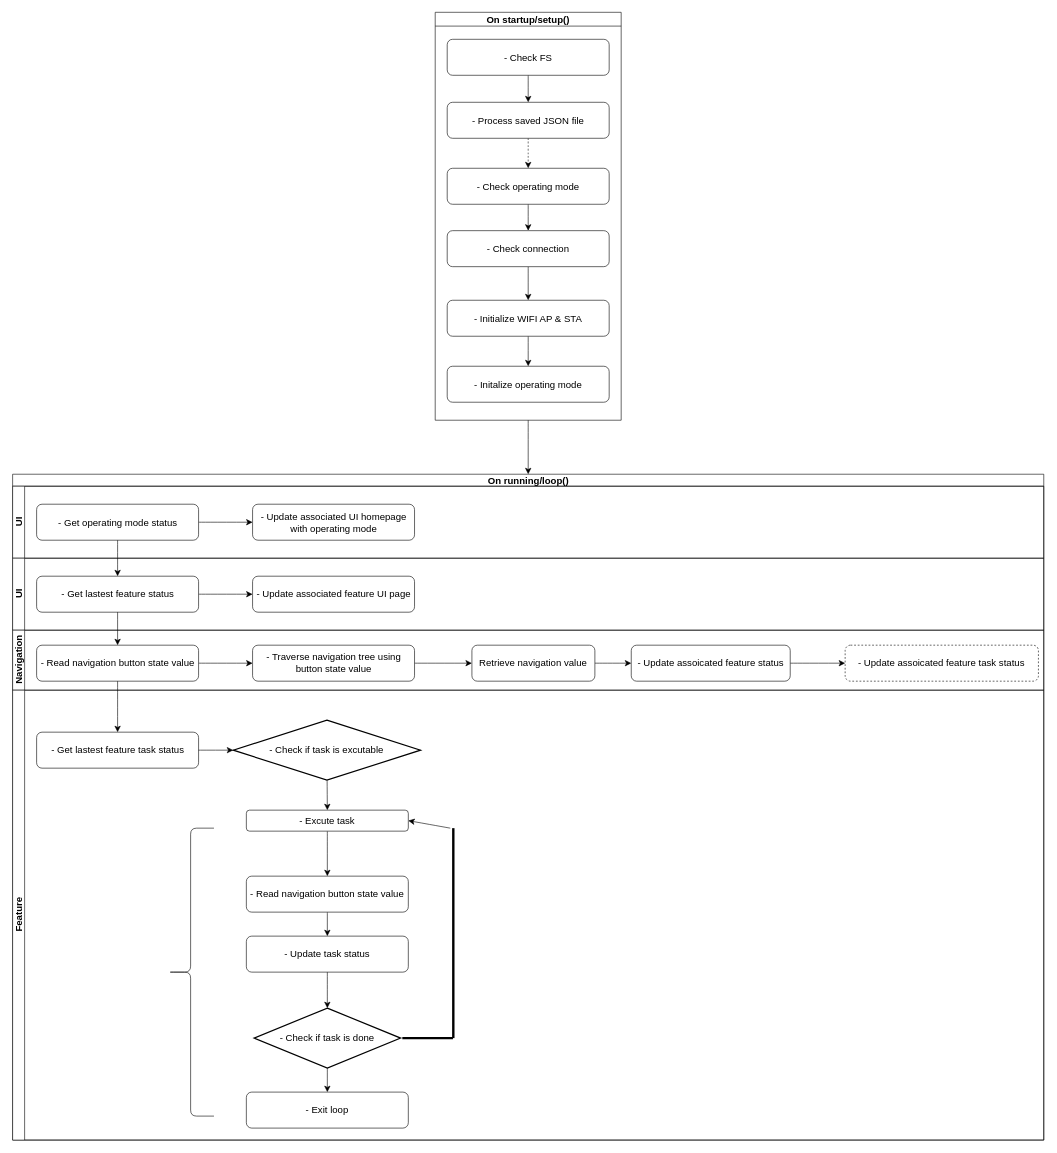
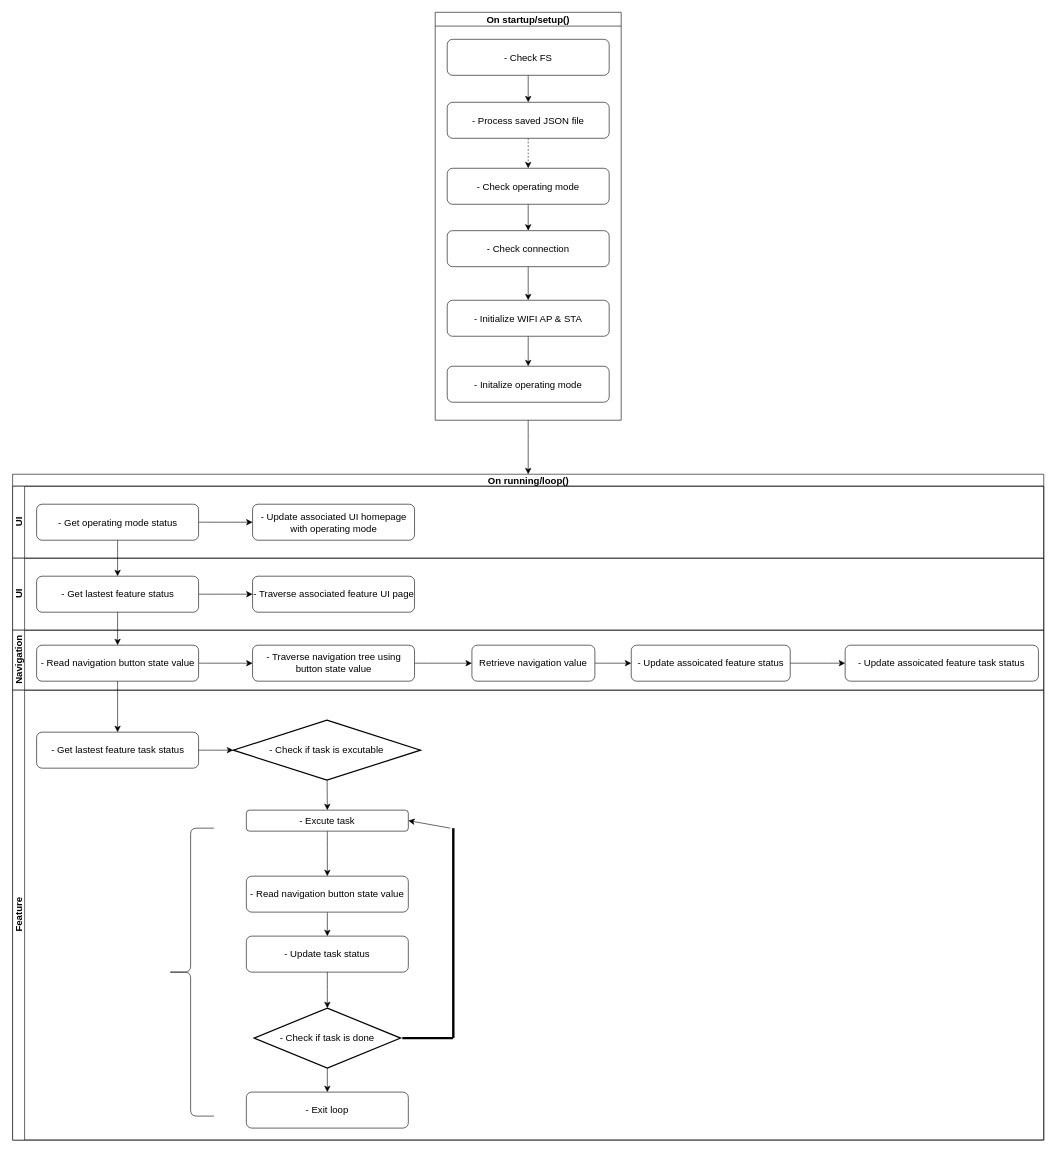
(334, 594) -> (334, 594)
(942, 663) -> (942, 663)
